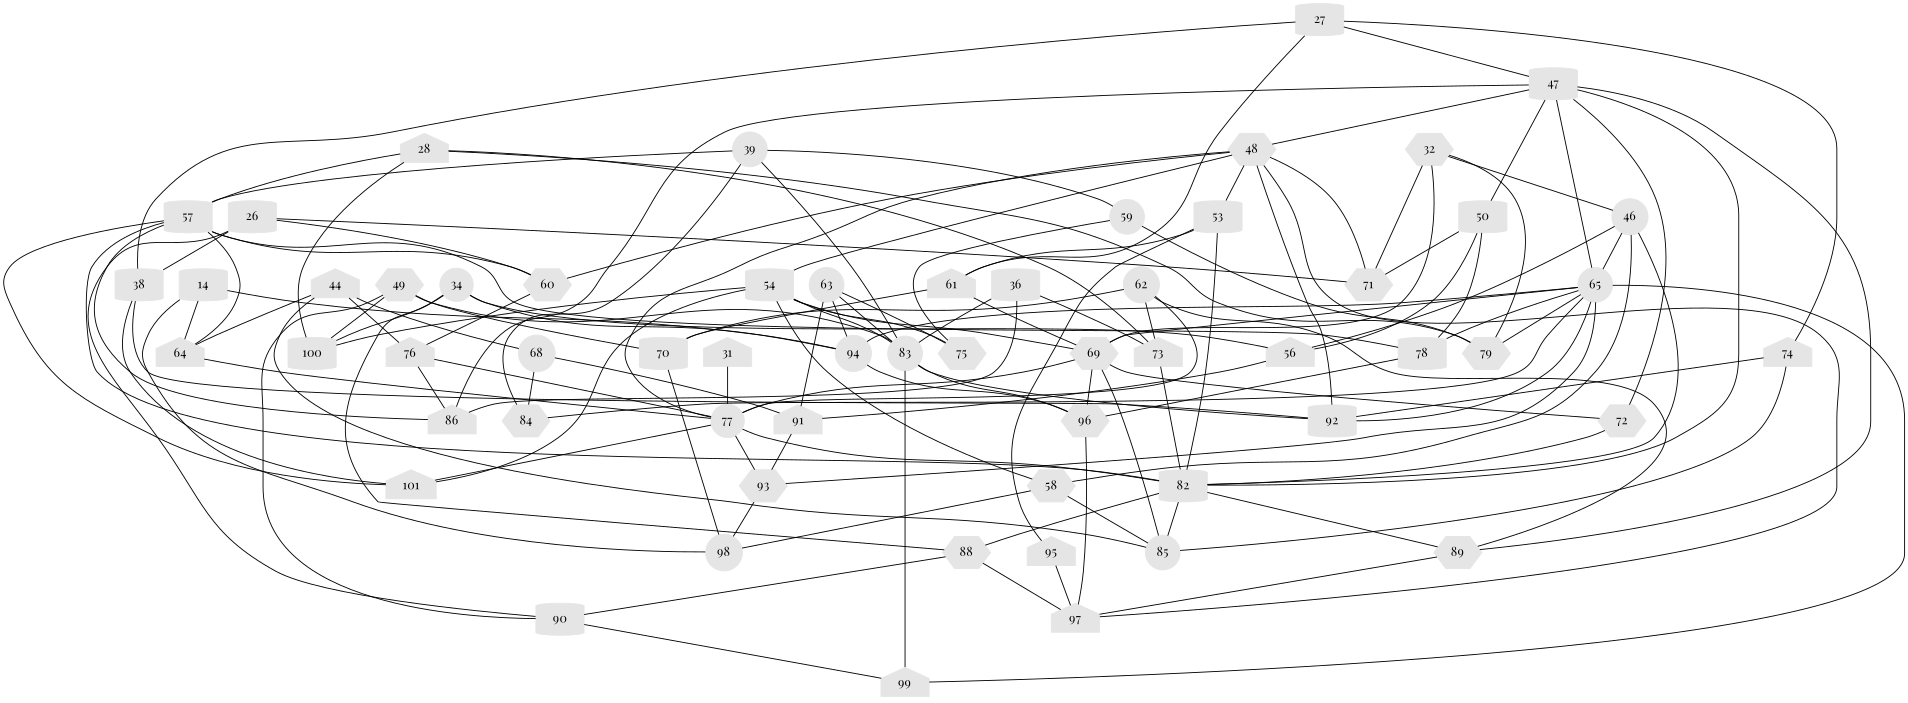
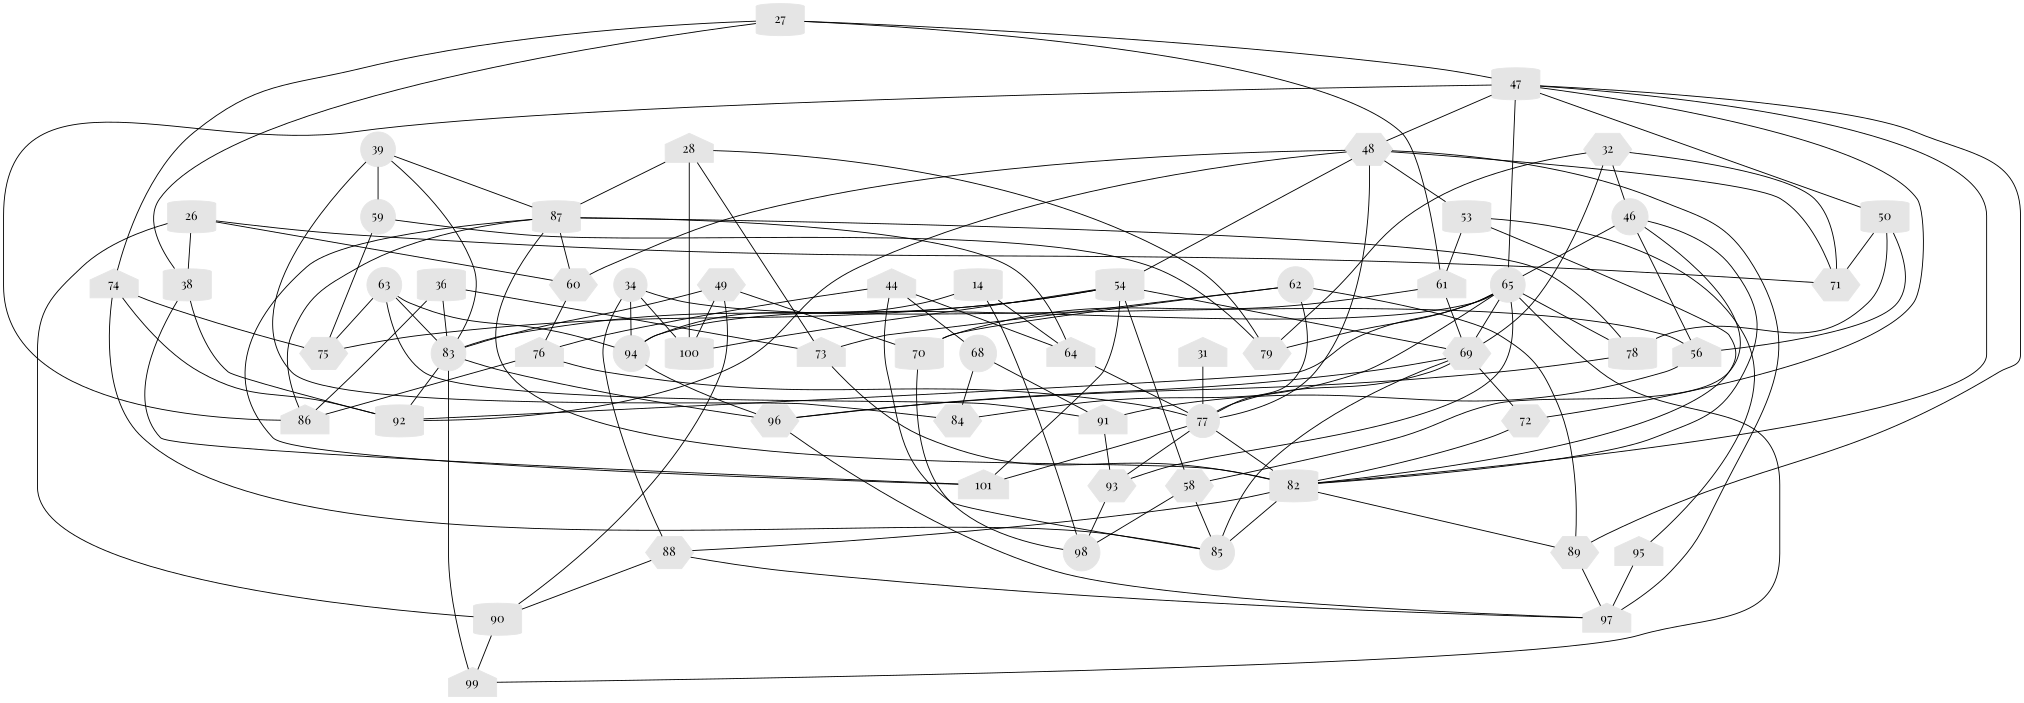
(188, 217) -> (556, 217)
none -> (220, 324)
